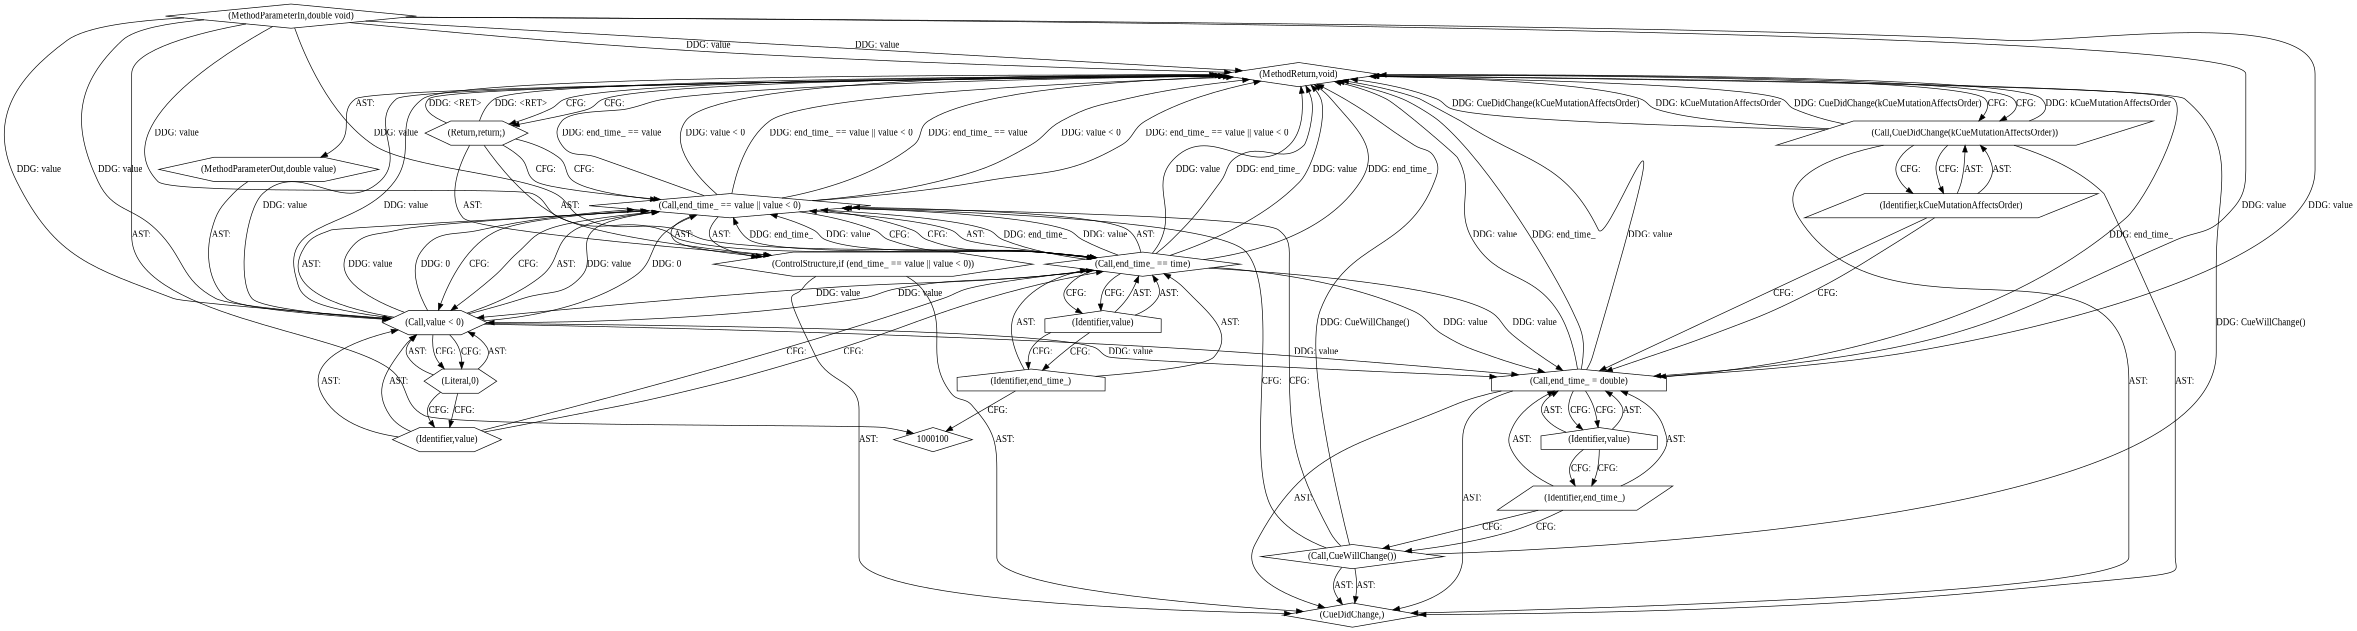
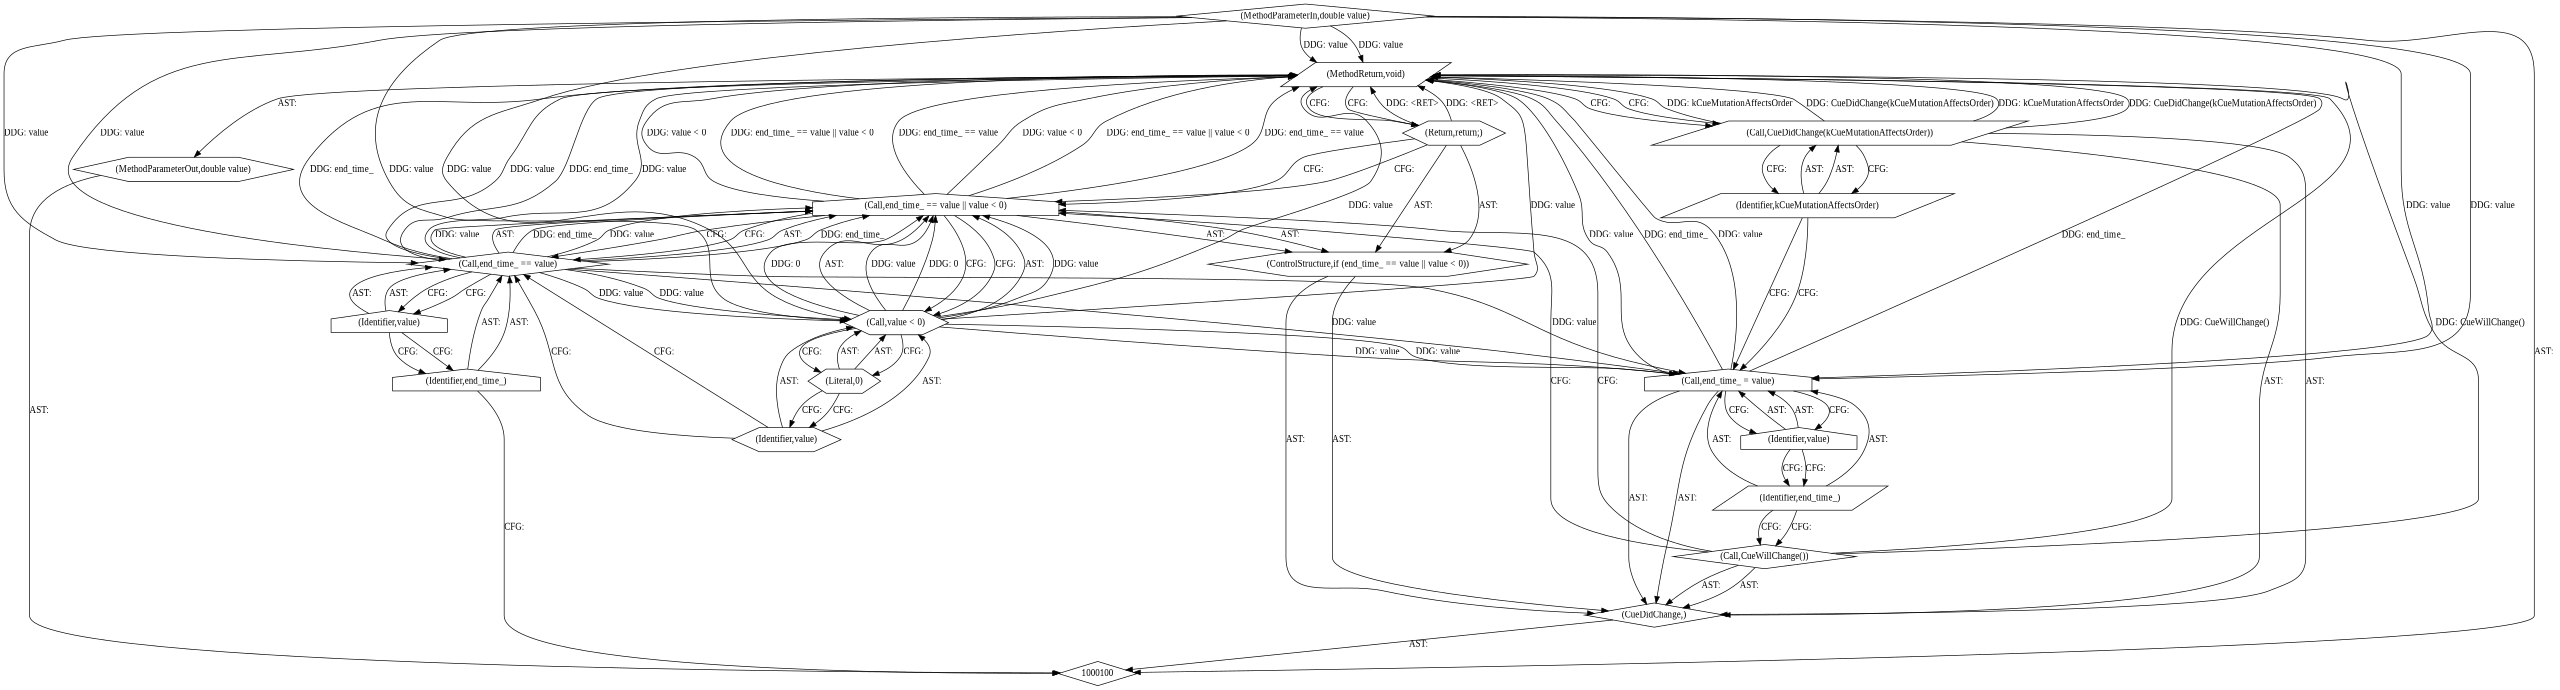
(291, 16) -> (1305, 16)
(1299, 75) -> (1366, 75)
(730, 206) -> (936, 206)
(1143, 264) -> (508, 264)
(224, 296) -> (298, 656)
(1579, 381) -> (1728, 381)
none -> (1373, 645)
